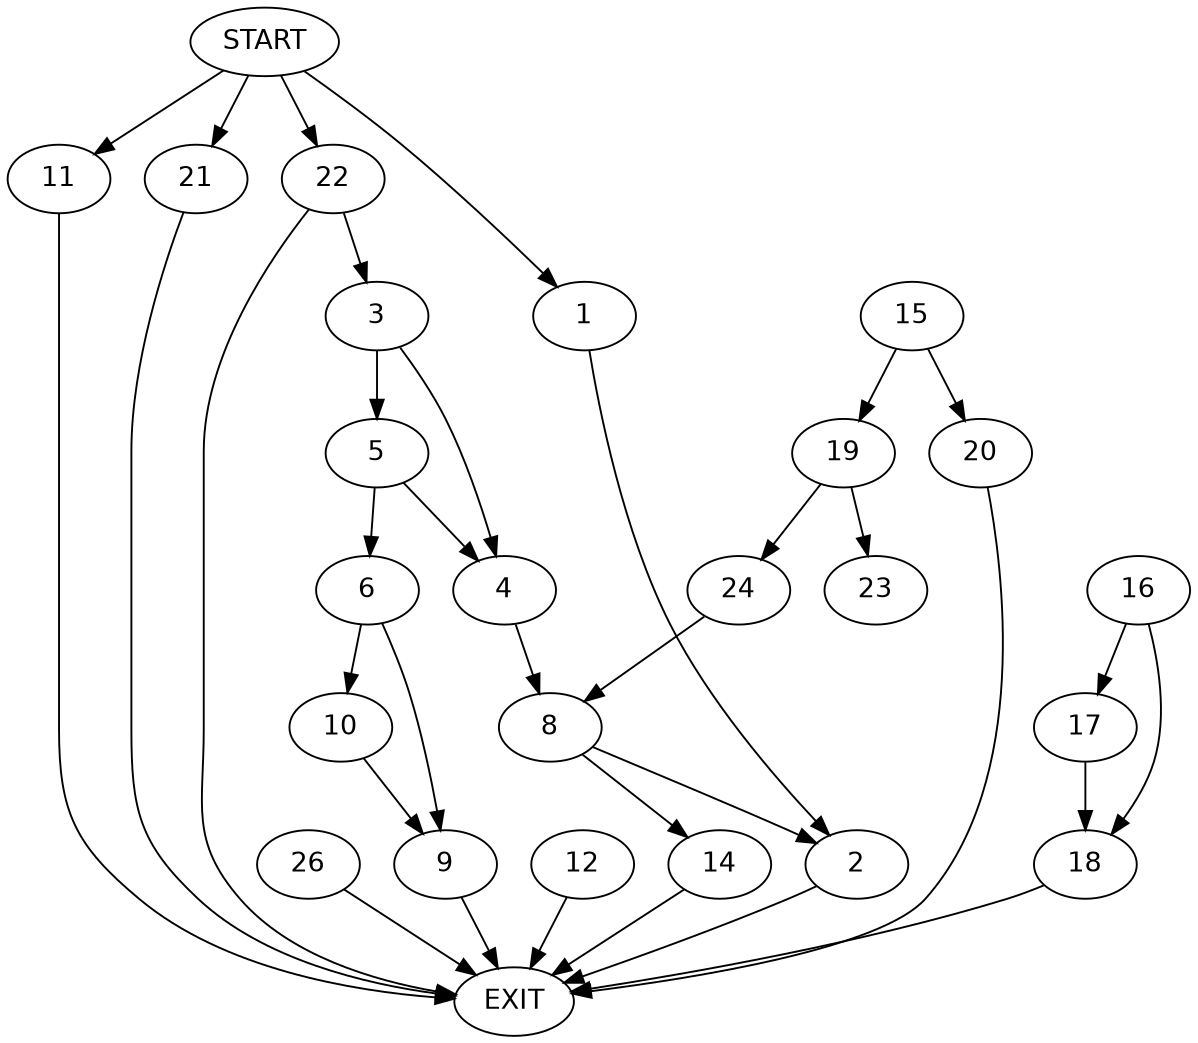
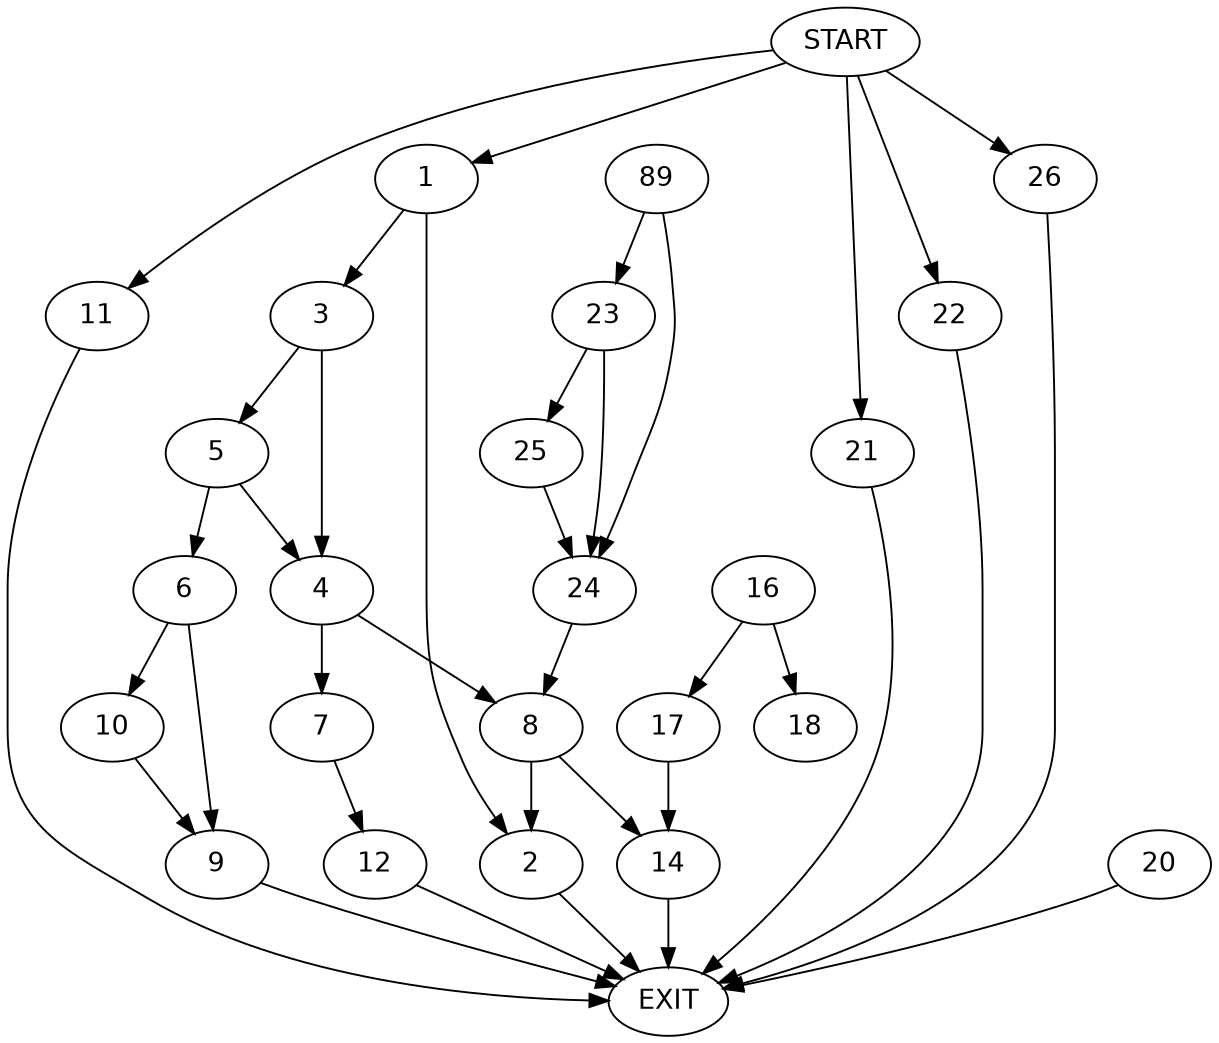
none -> (940, 107)
(352, 239) -> (380, 240)
(912, 316) -> none
none -> (603, 444)
none -> (531, 453)
(844, 453) -> (657, 179)
none -> (322, 727)
(1085, 787) -> (668, 787)
(910, 926) -> none
